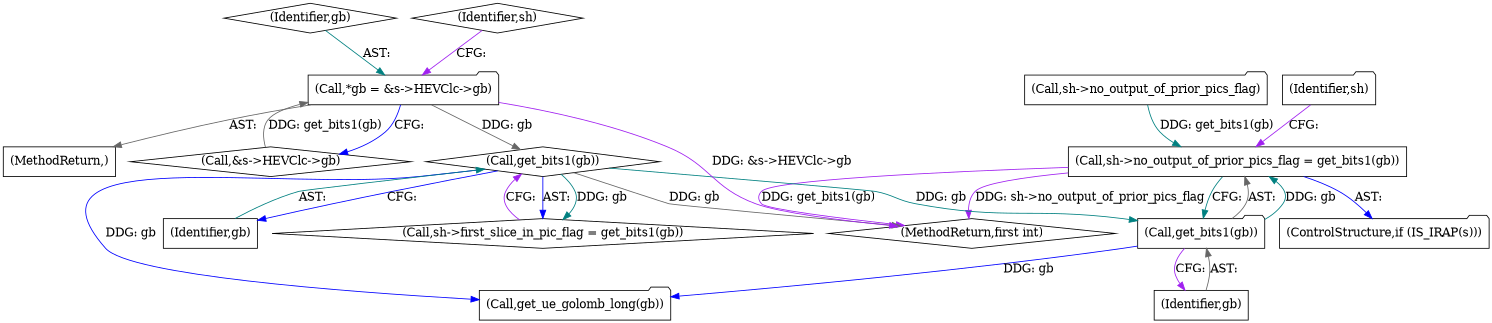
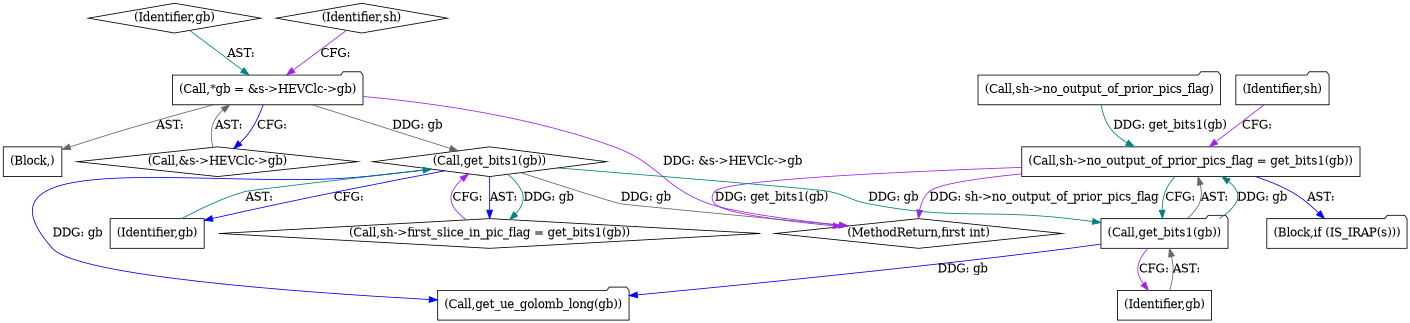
(325, 126) -> (231, 126)
(59, 162) -> (33, 162)
(1384, 233) -> (1337, 233)
